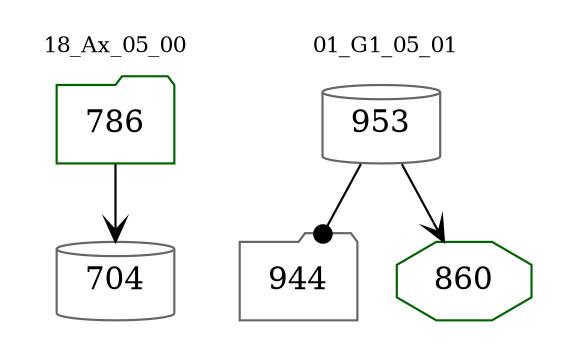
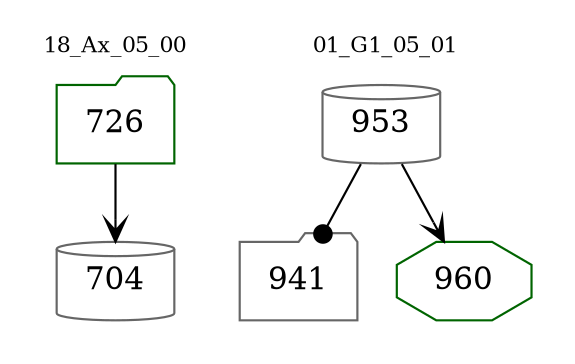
(115, 124) -> (115, 124)
(299, 281) -> (299, 281)
(464, 281) -> (464, 281)
